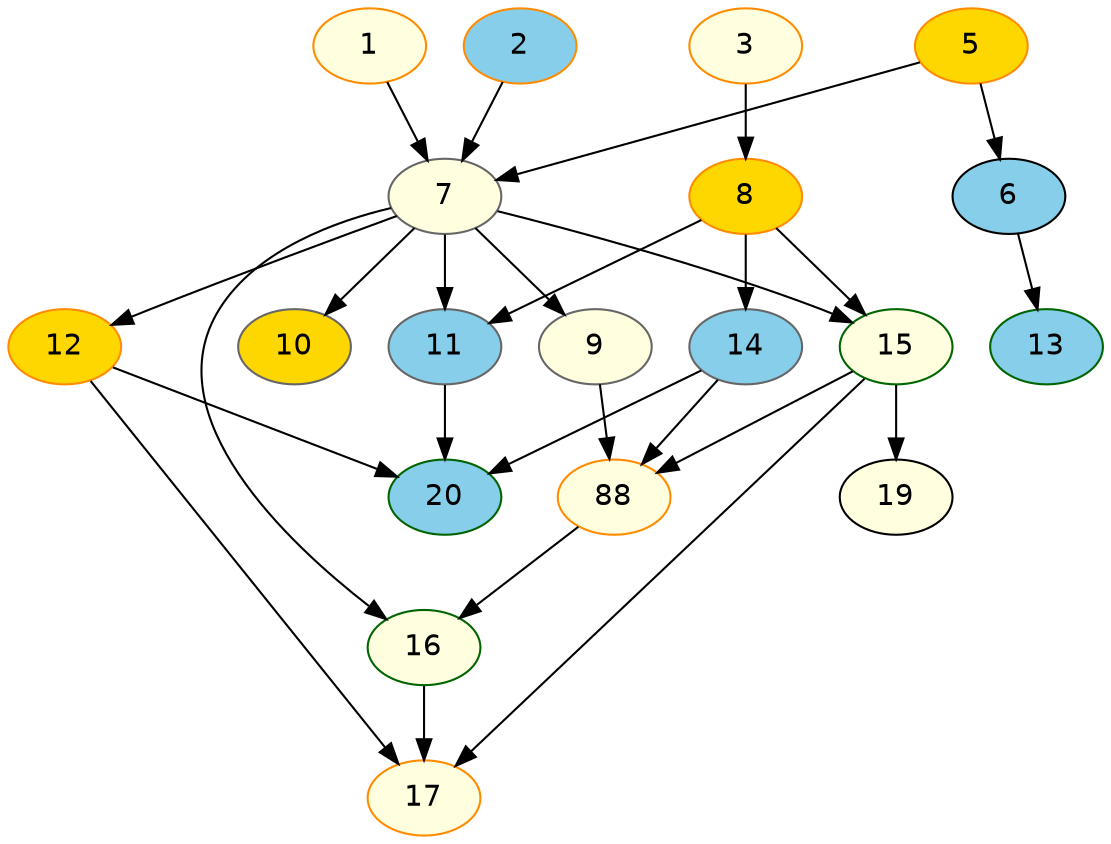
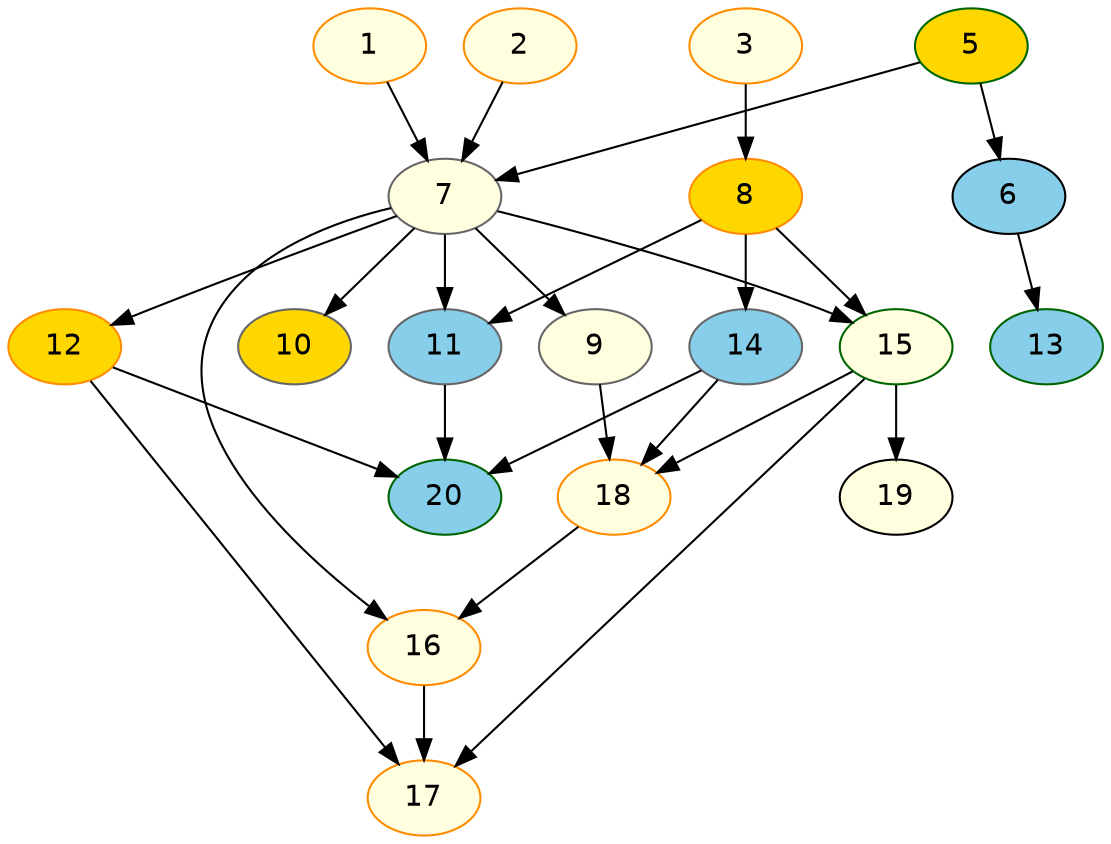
(520, 46) -> (520, 46)
(971, 46) -> (971, 46)
(614, 497) -> (614, 497)
(424, 648) -> (424, 648)
